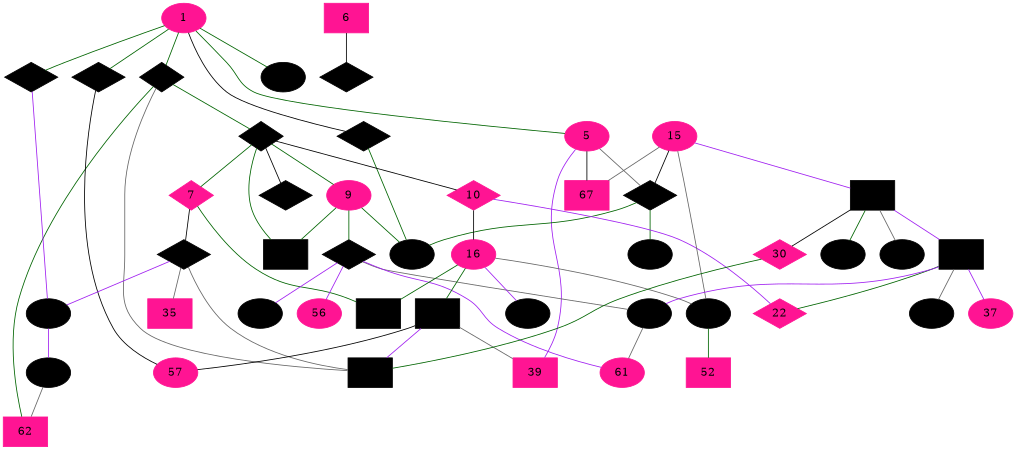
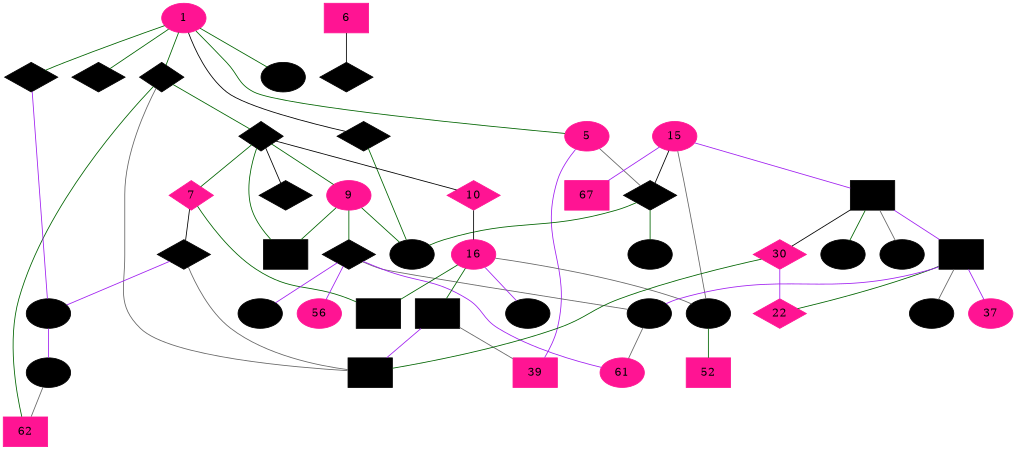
(634, 164) -> (634, 164)
(587, 166) -> none
(642, 228) -> (780, 279)
(170, 314) -> none
(176, 373) -> none
